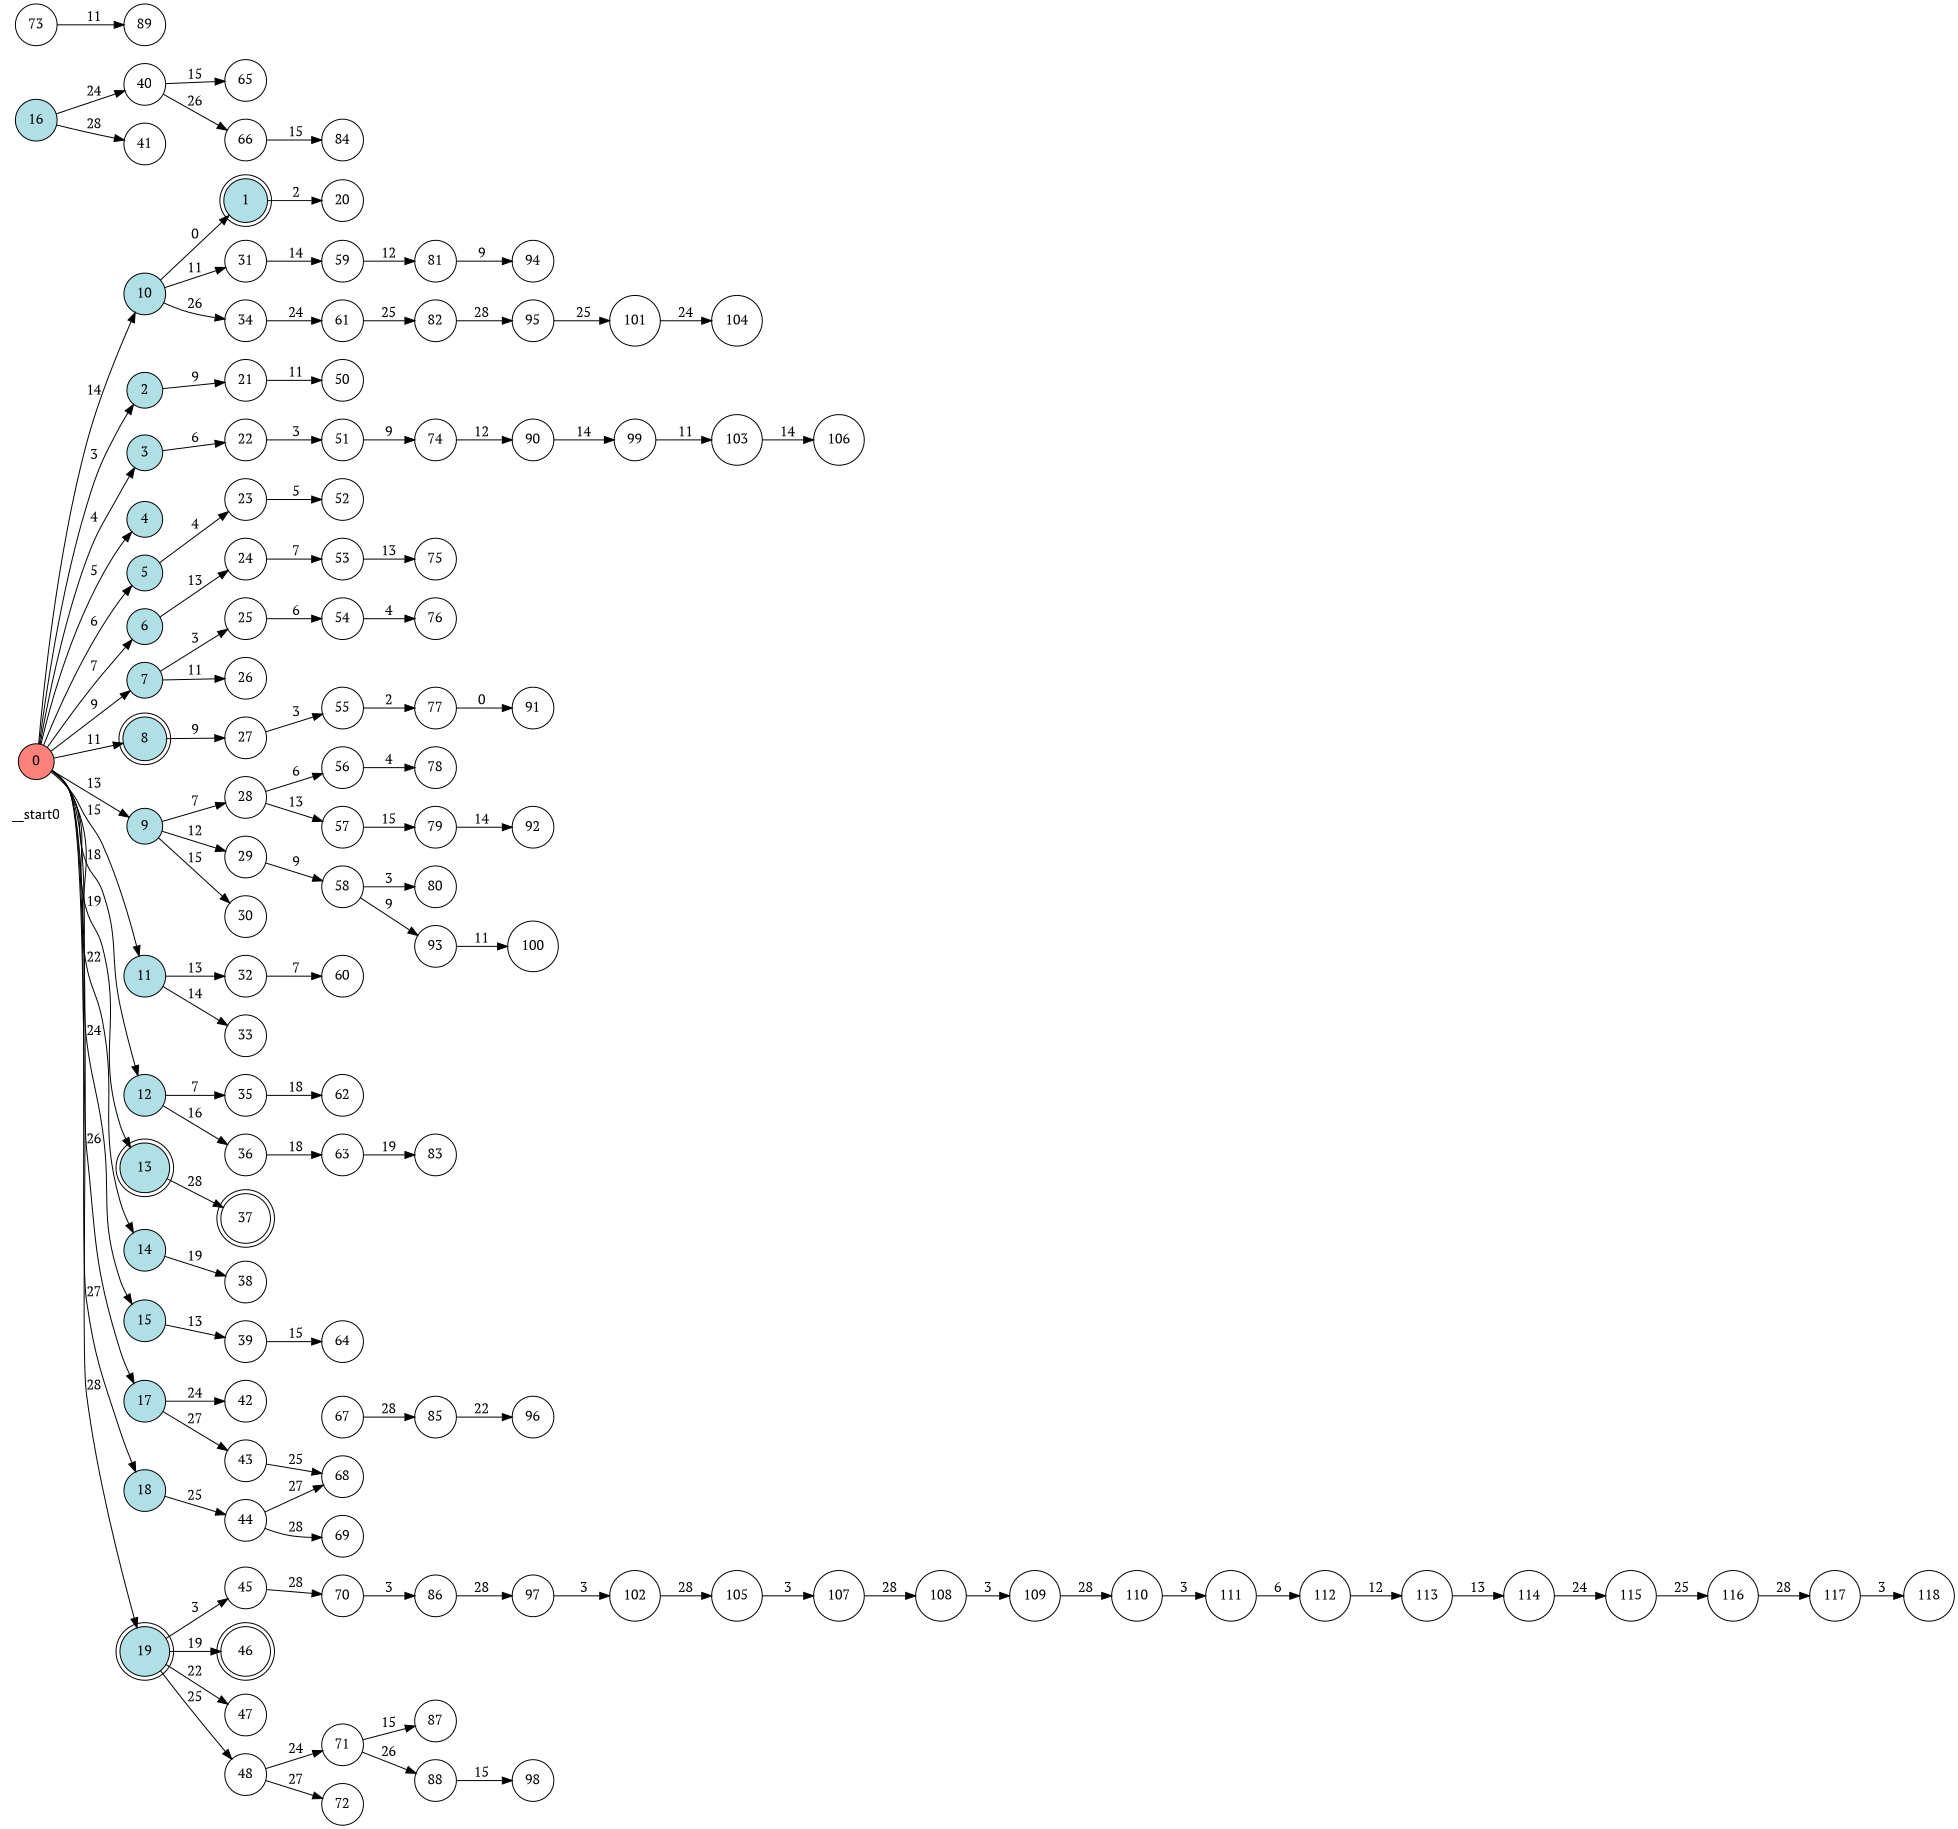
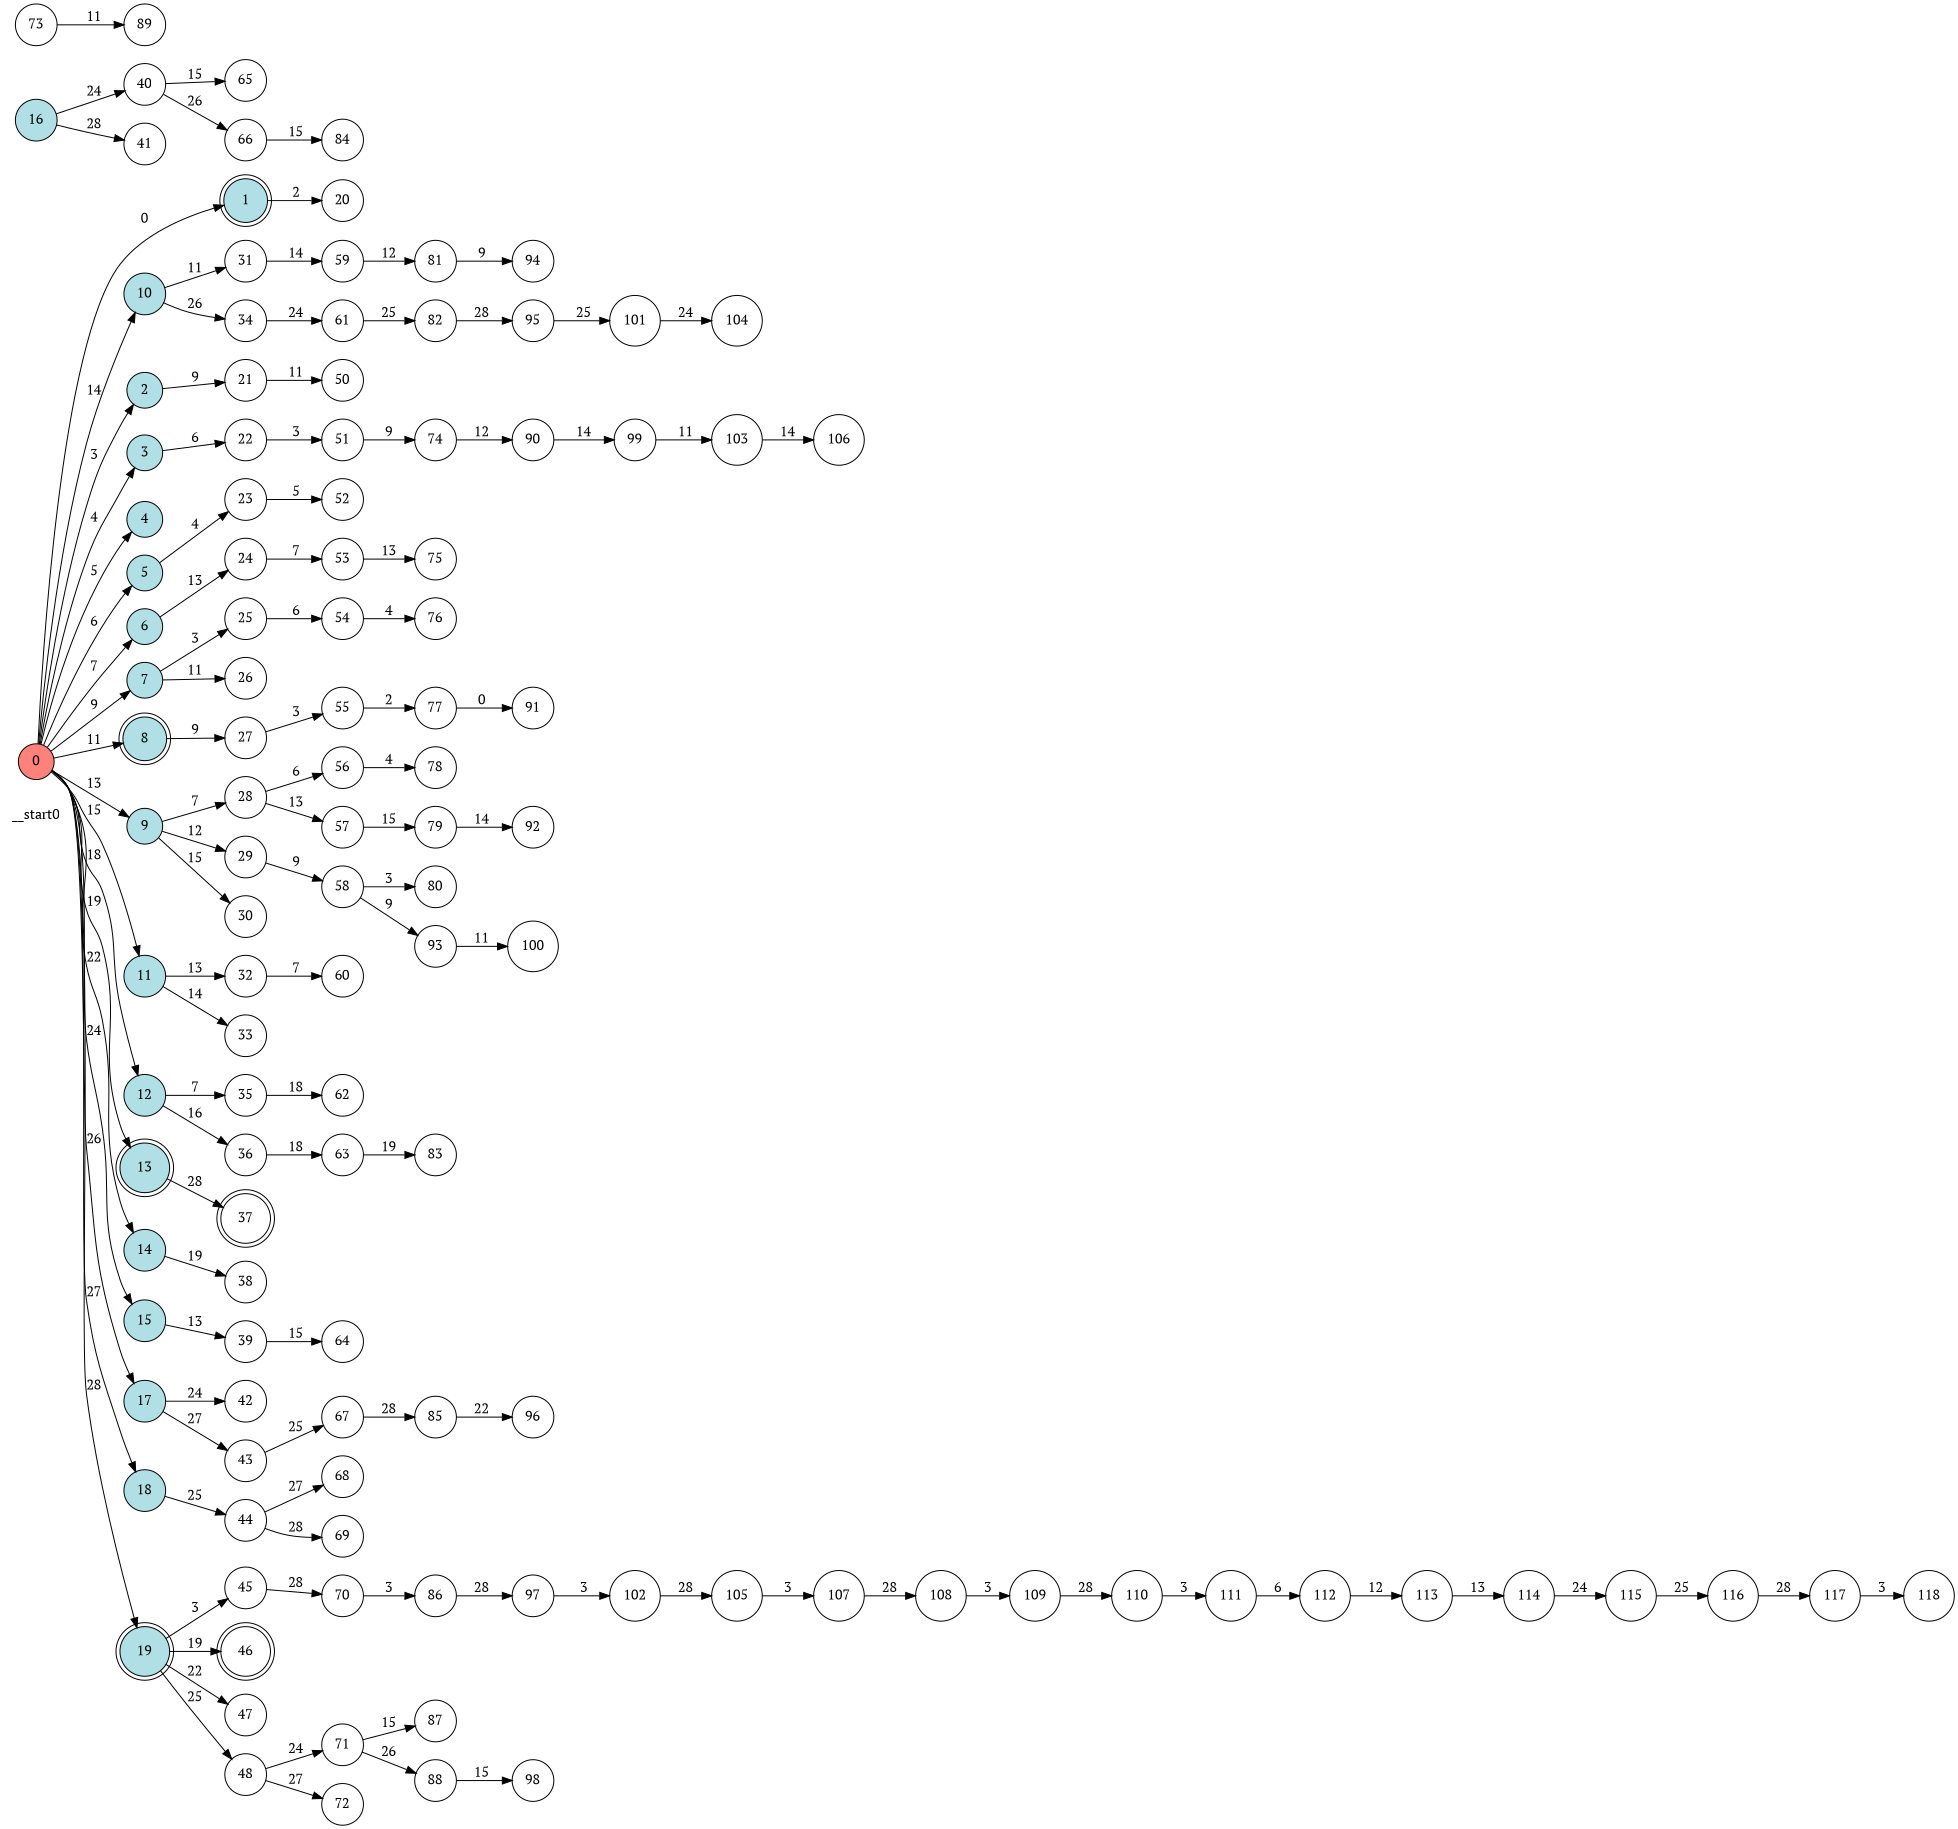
(191, 251) -> (67, 445)
(289, 1468) -> (290, 1441)
